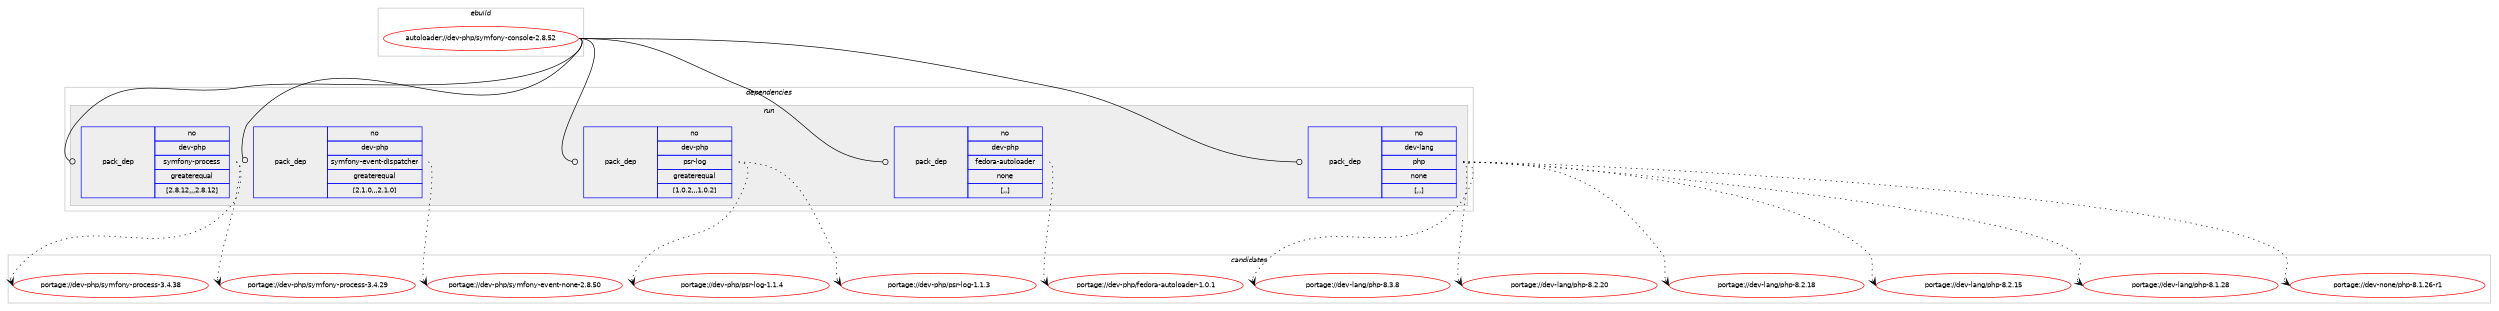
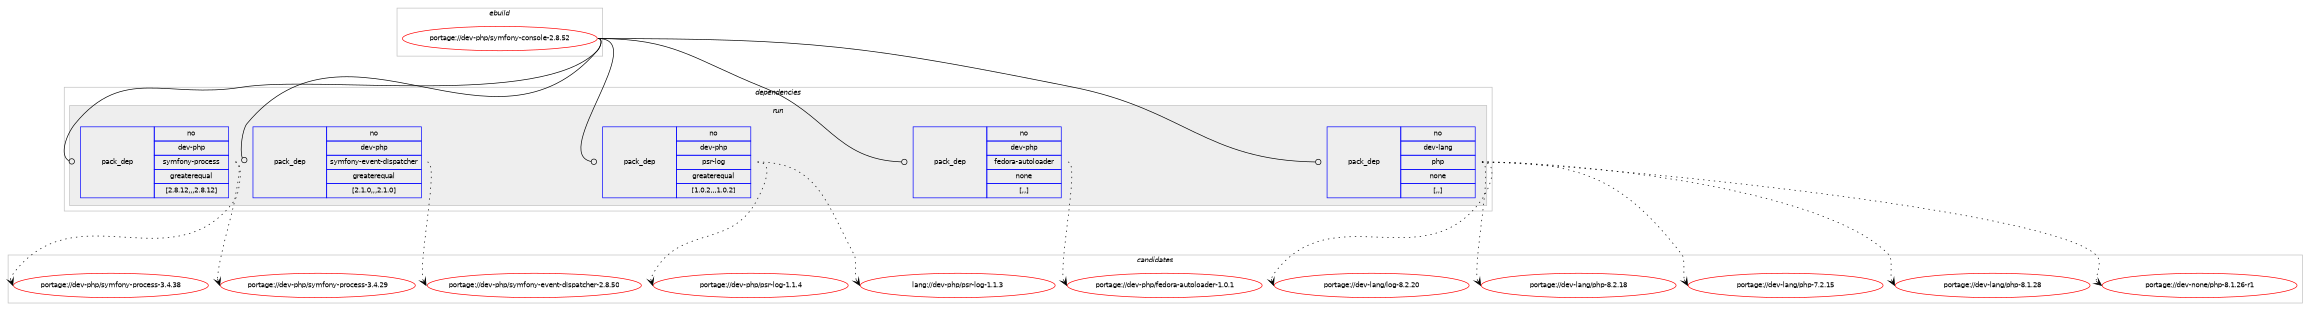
(481, 39) -> (500, 39)
(525, 285) -> (534, 285)
(939, 285) -> (958, 285)
(1353, 285) -> none
(1560, 285) -> (1372, 285)
(1974, 285) -> (1786, 285)
